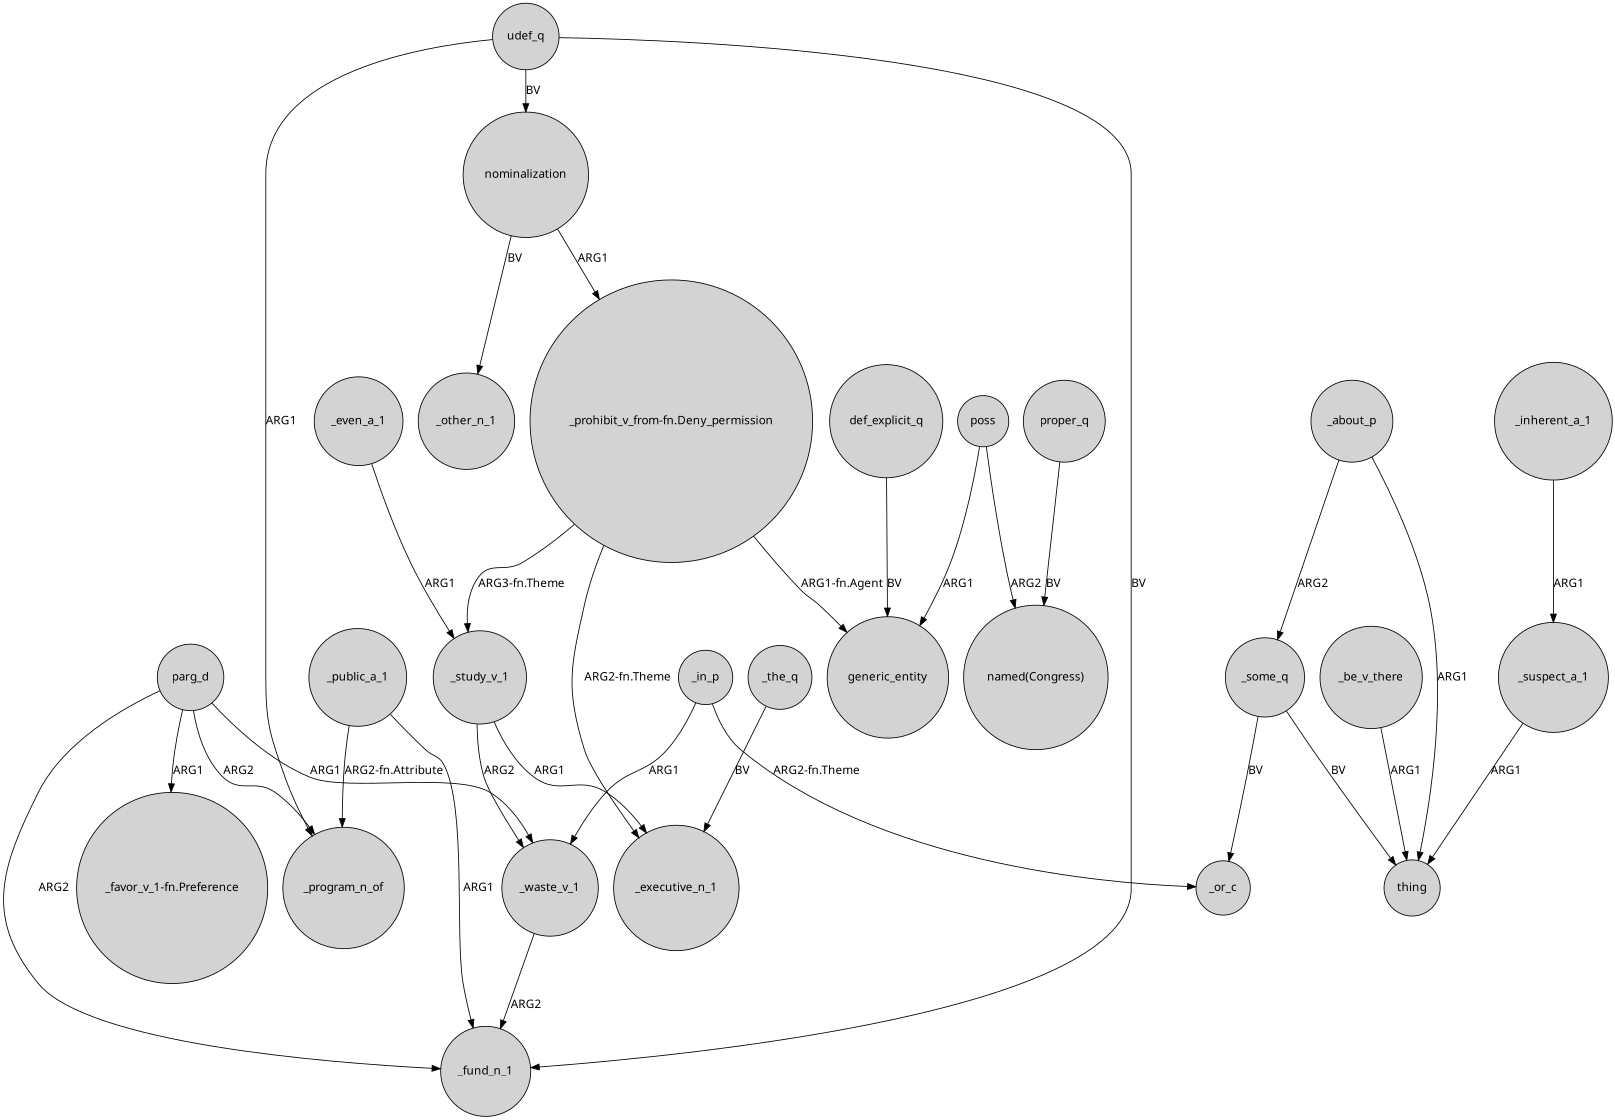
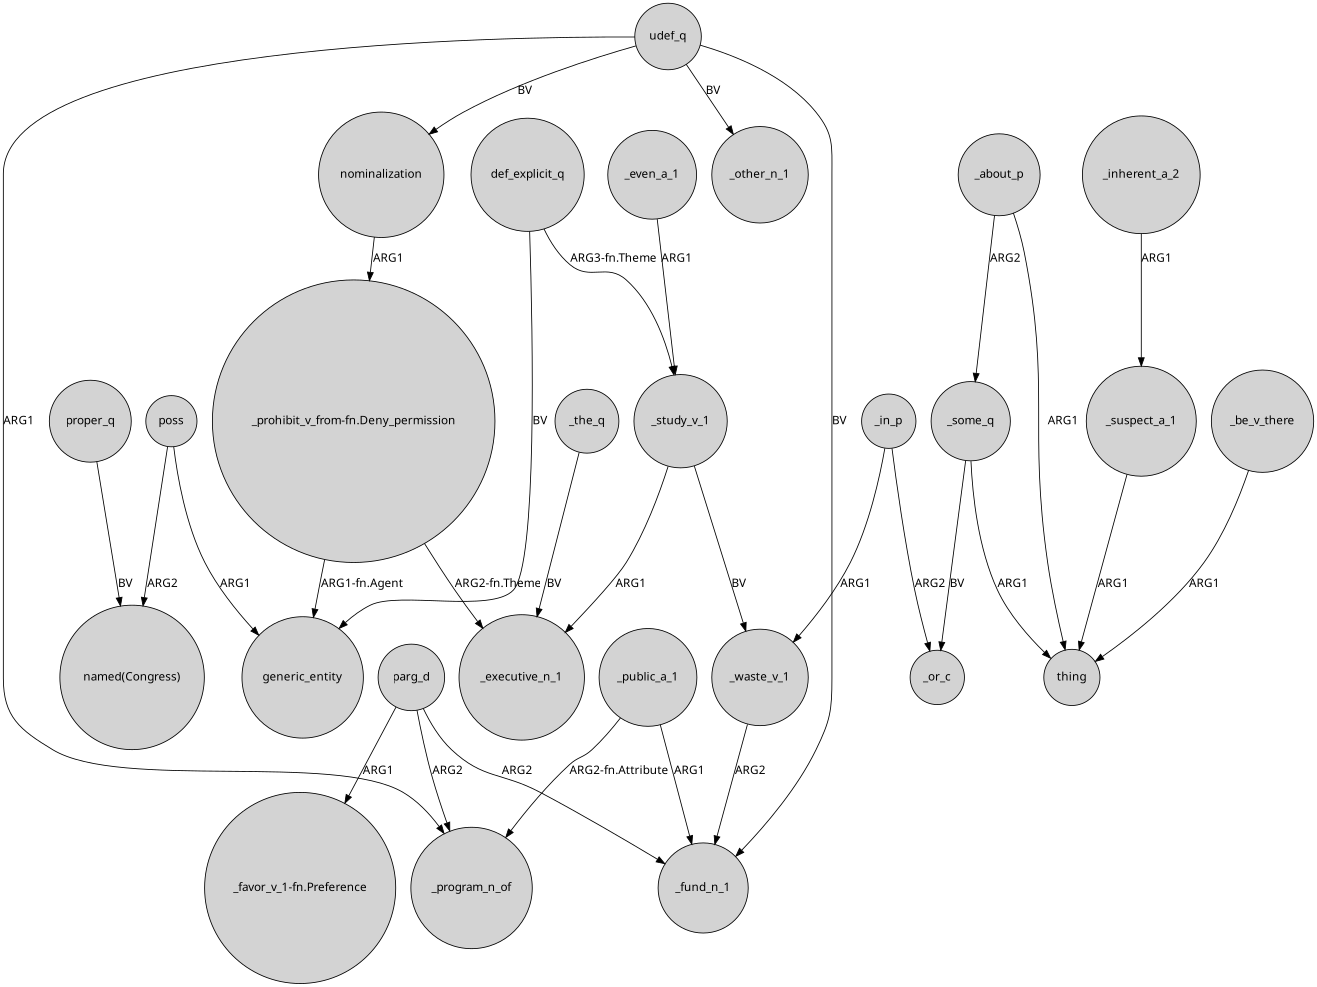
(495, 301) -> (707, 96)
(1553, 421) -> (1141, 175)
(507, 567) -> (624, 278)
(500, 771) -> (739, 584)
(817, 771) -> (930, 584)
(1339, 771) -> (1013, 584)
(367, 783) -> none
